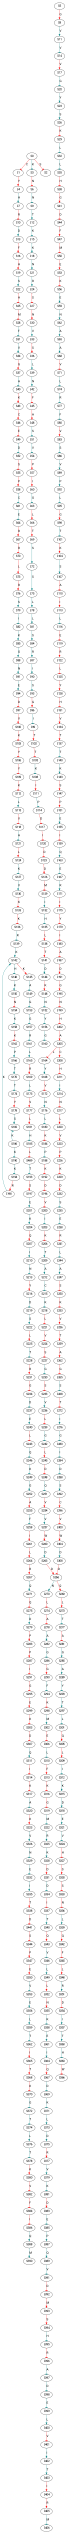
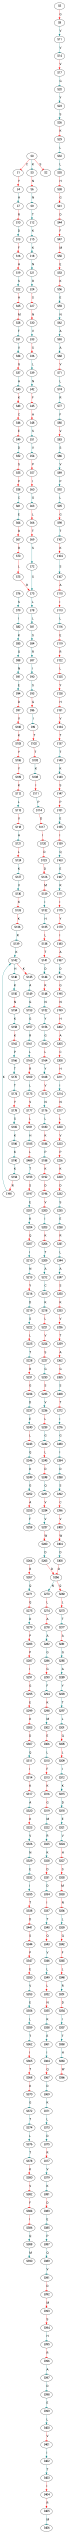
(18, 584) -> (24, 585)
(60, 968) -> (60, 968)
(52, 1052) -> (44, 1052)
(12, 1136) -> (14, 1135)
(29, 1544) -> none
(62, 1886) -> (62, 1886)
